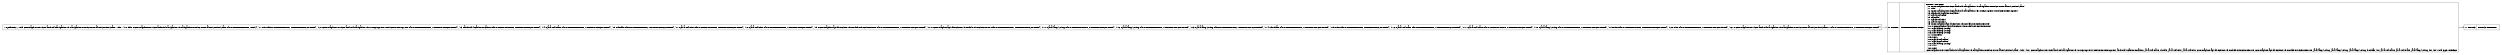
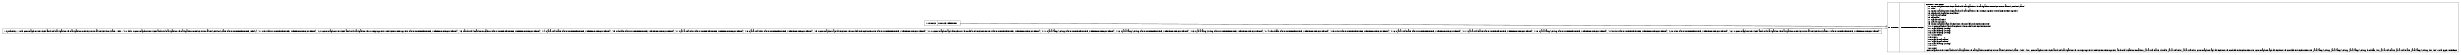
(2461, 27) -> (1423, 25)
